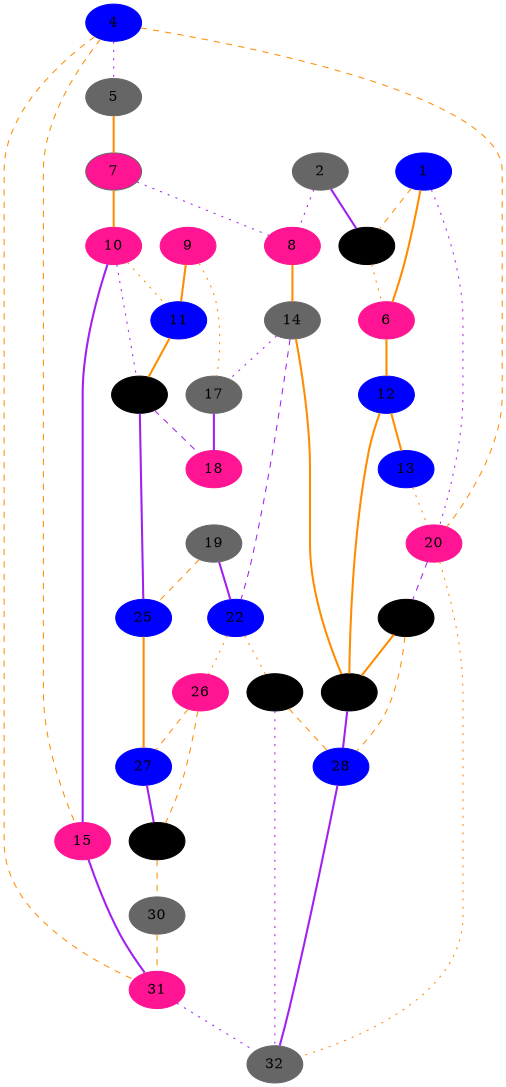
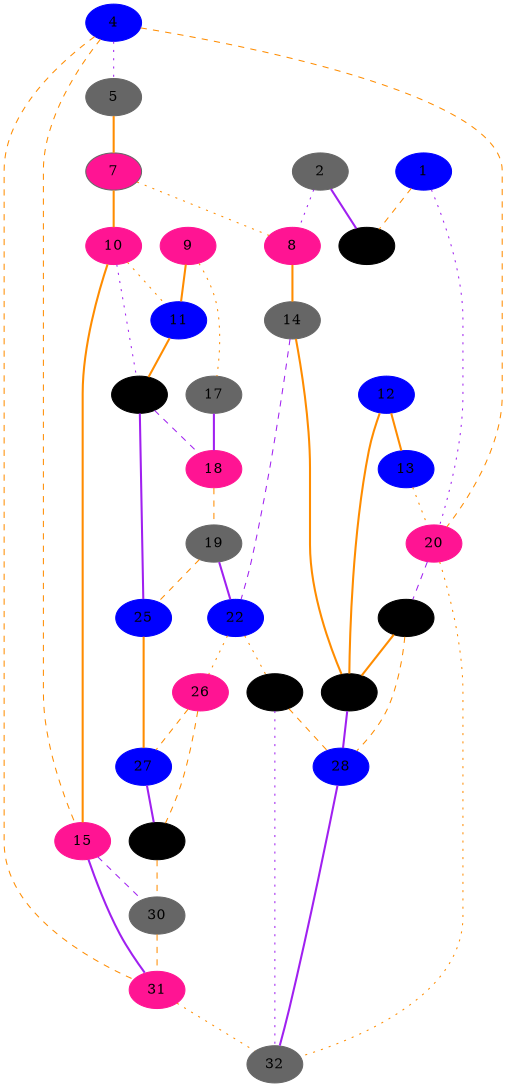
(203, 209) -> (203, 209)
(386, 320) -> none
(253, 358) -> none
none -> (214, 506)
(83, 542) -> (83, 542)
none -> (120, 878)
(216, 1027) -> (216, 1027)
